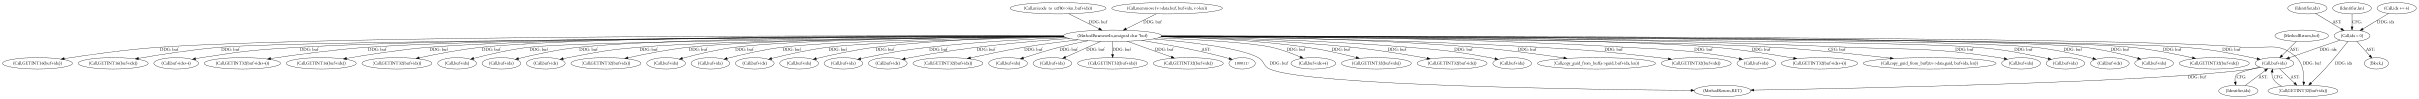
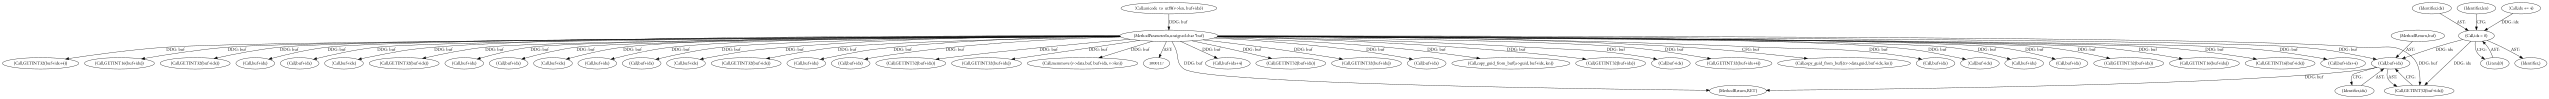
(1141, 21) -> (1127, 49)
(2376, 63) -> (2531, 63)
none -> (2495, 63)
